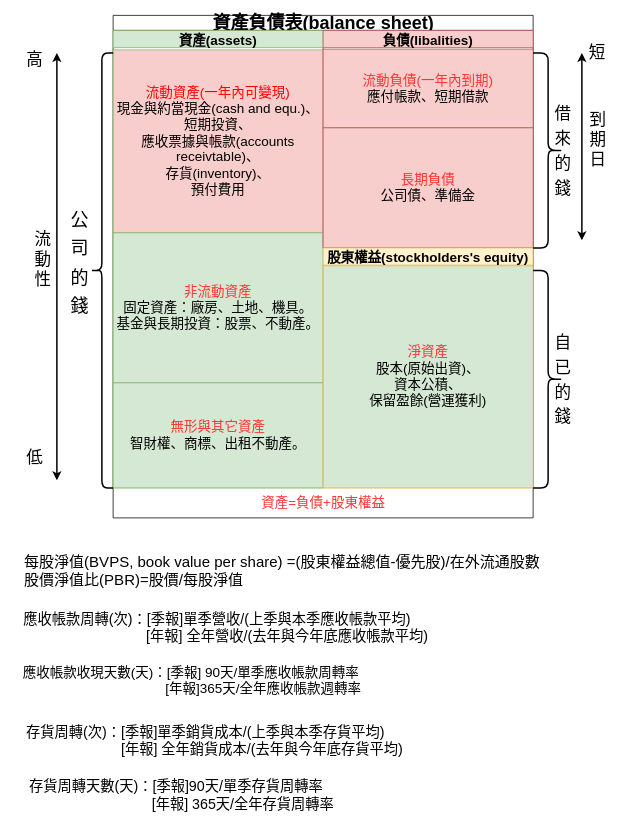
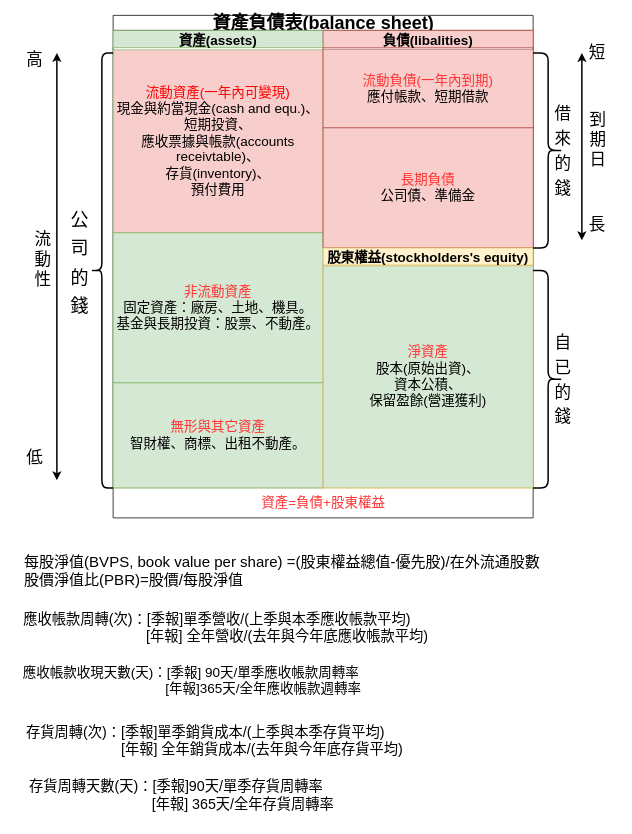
none -> (597, 225)
